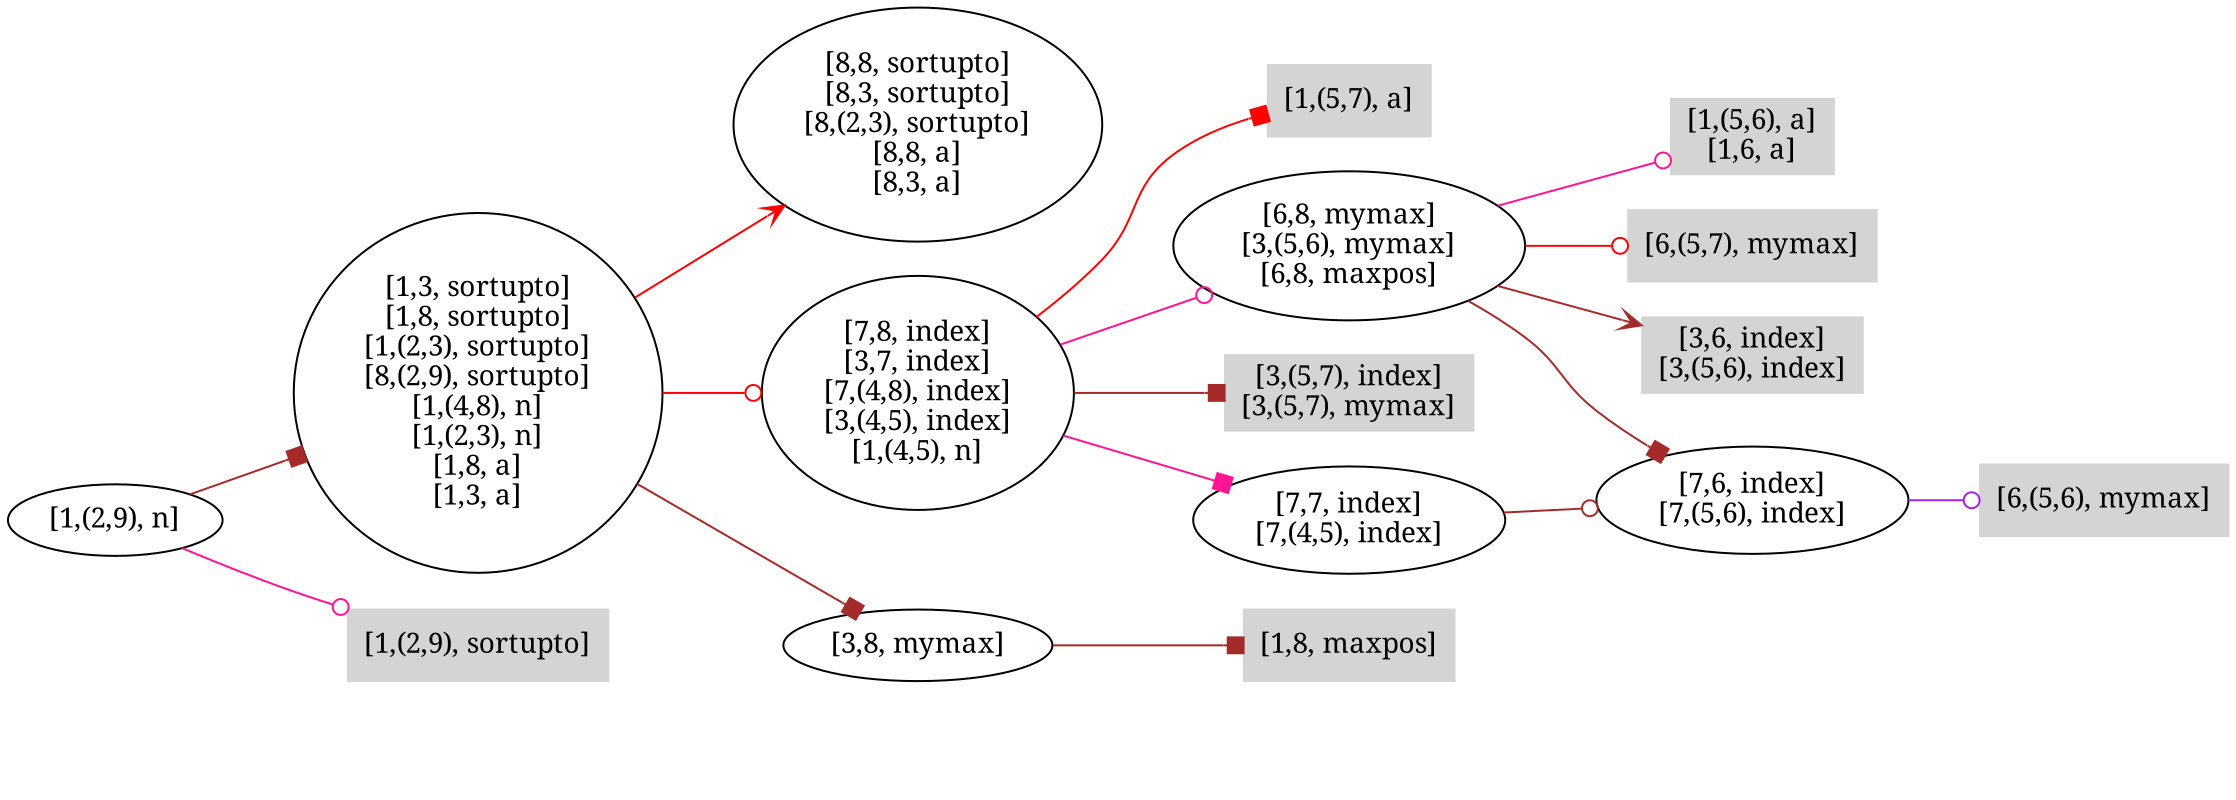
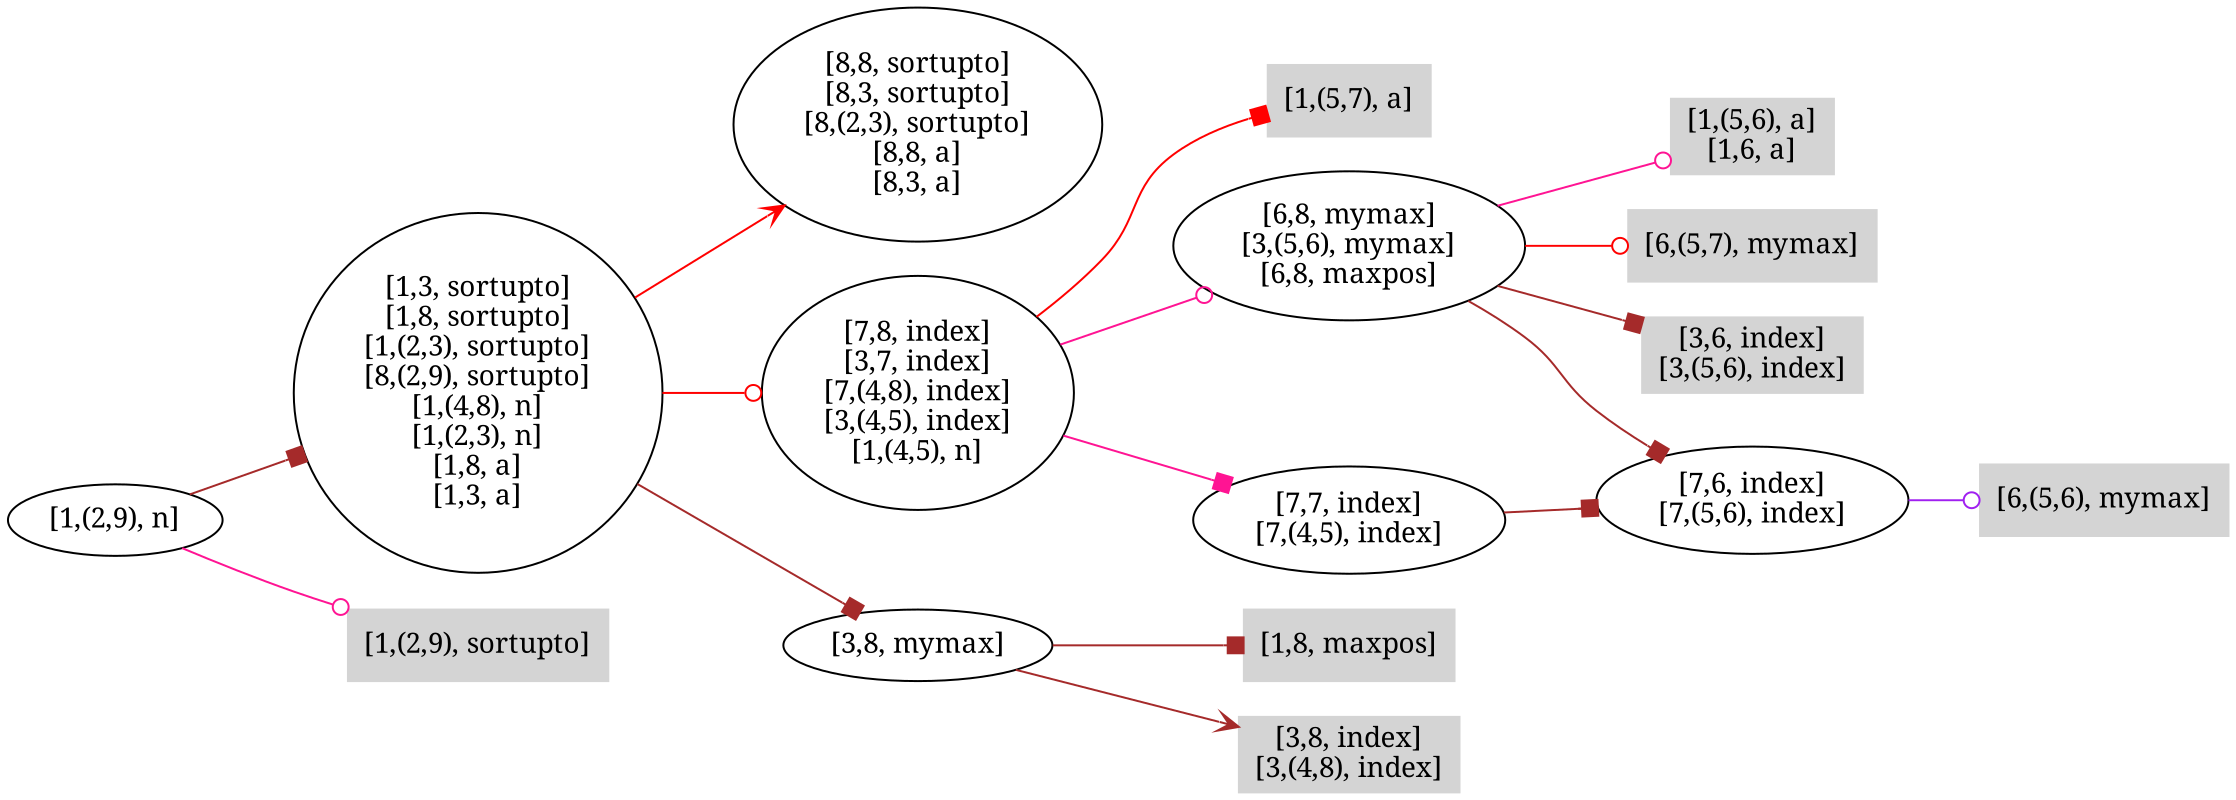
(1560, 303) -> (1560, 303)
(1349, 393) -> none
(1543, 511) -> (1543, 511)
none -> (1349, 755)
